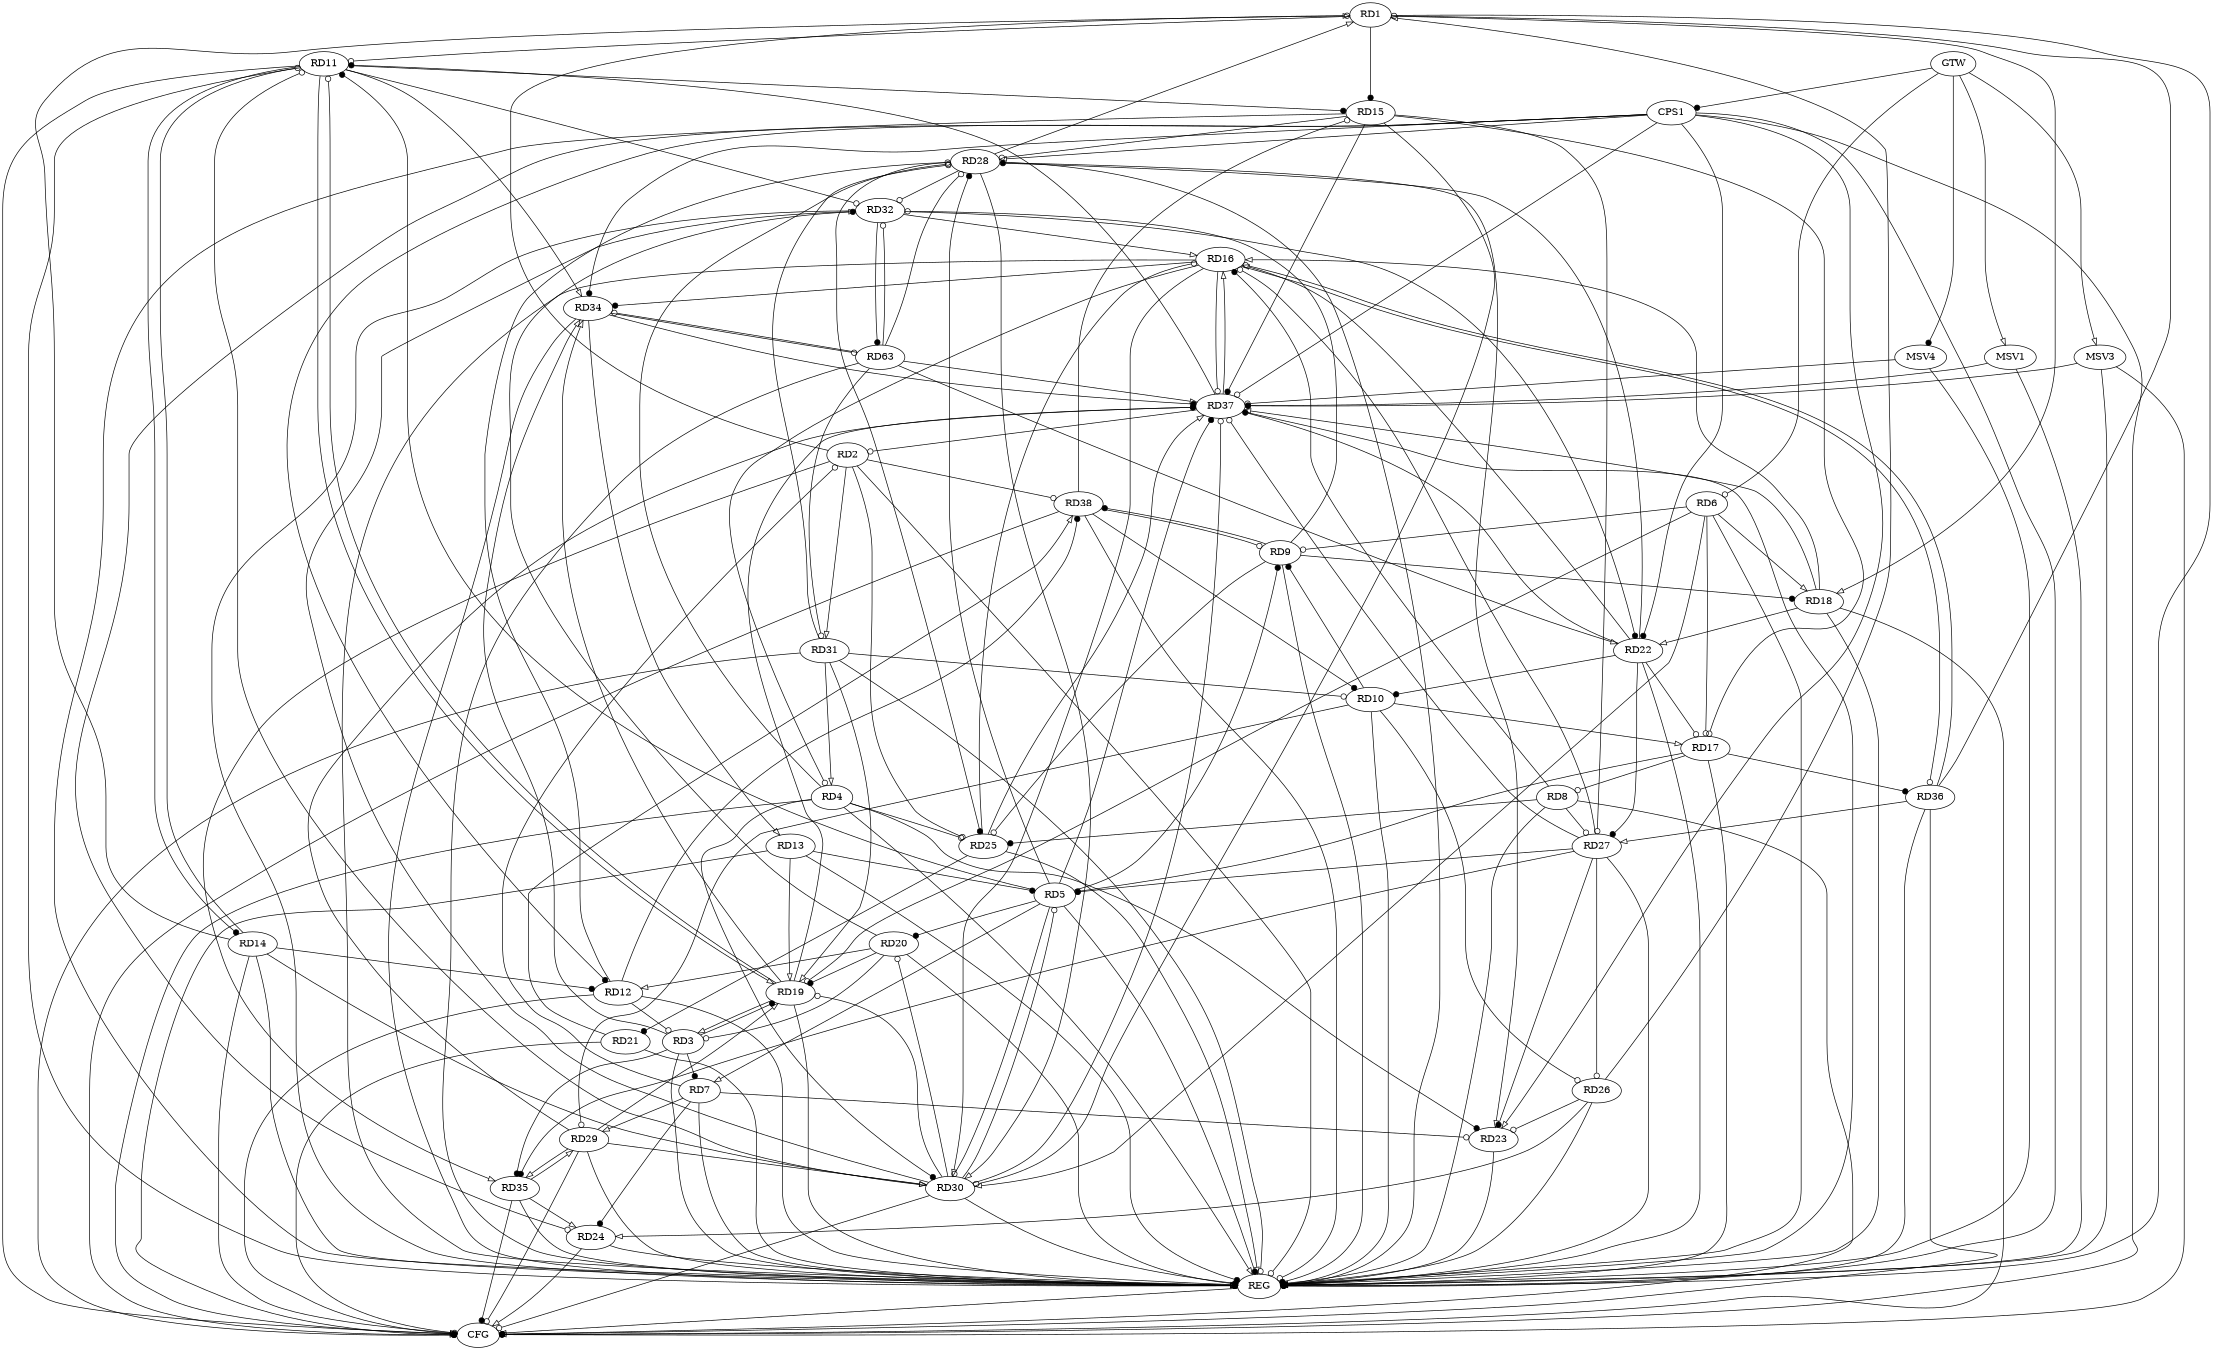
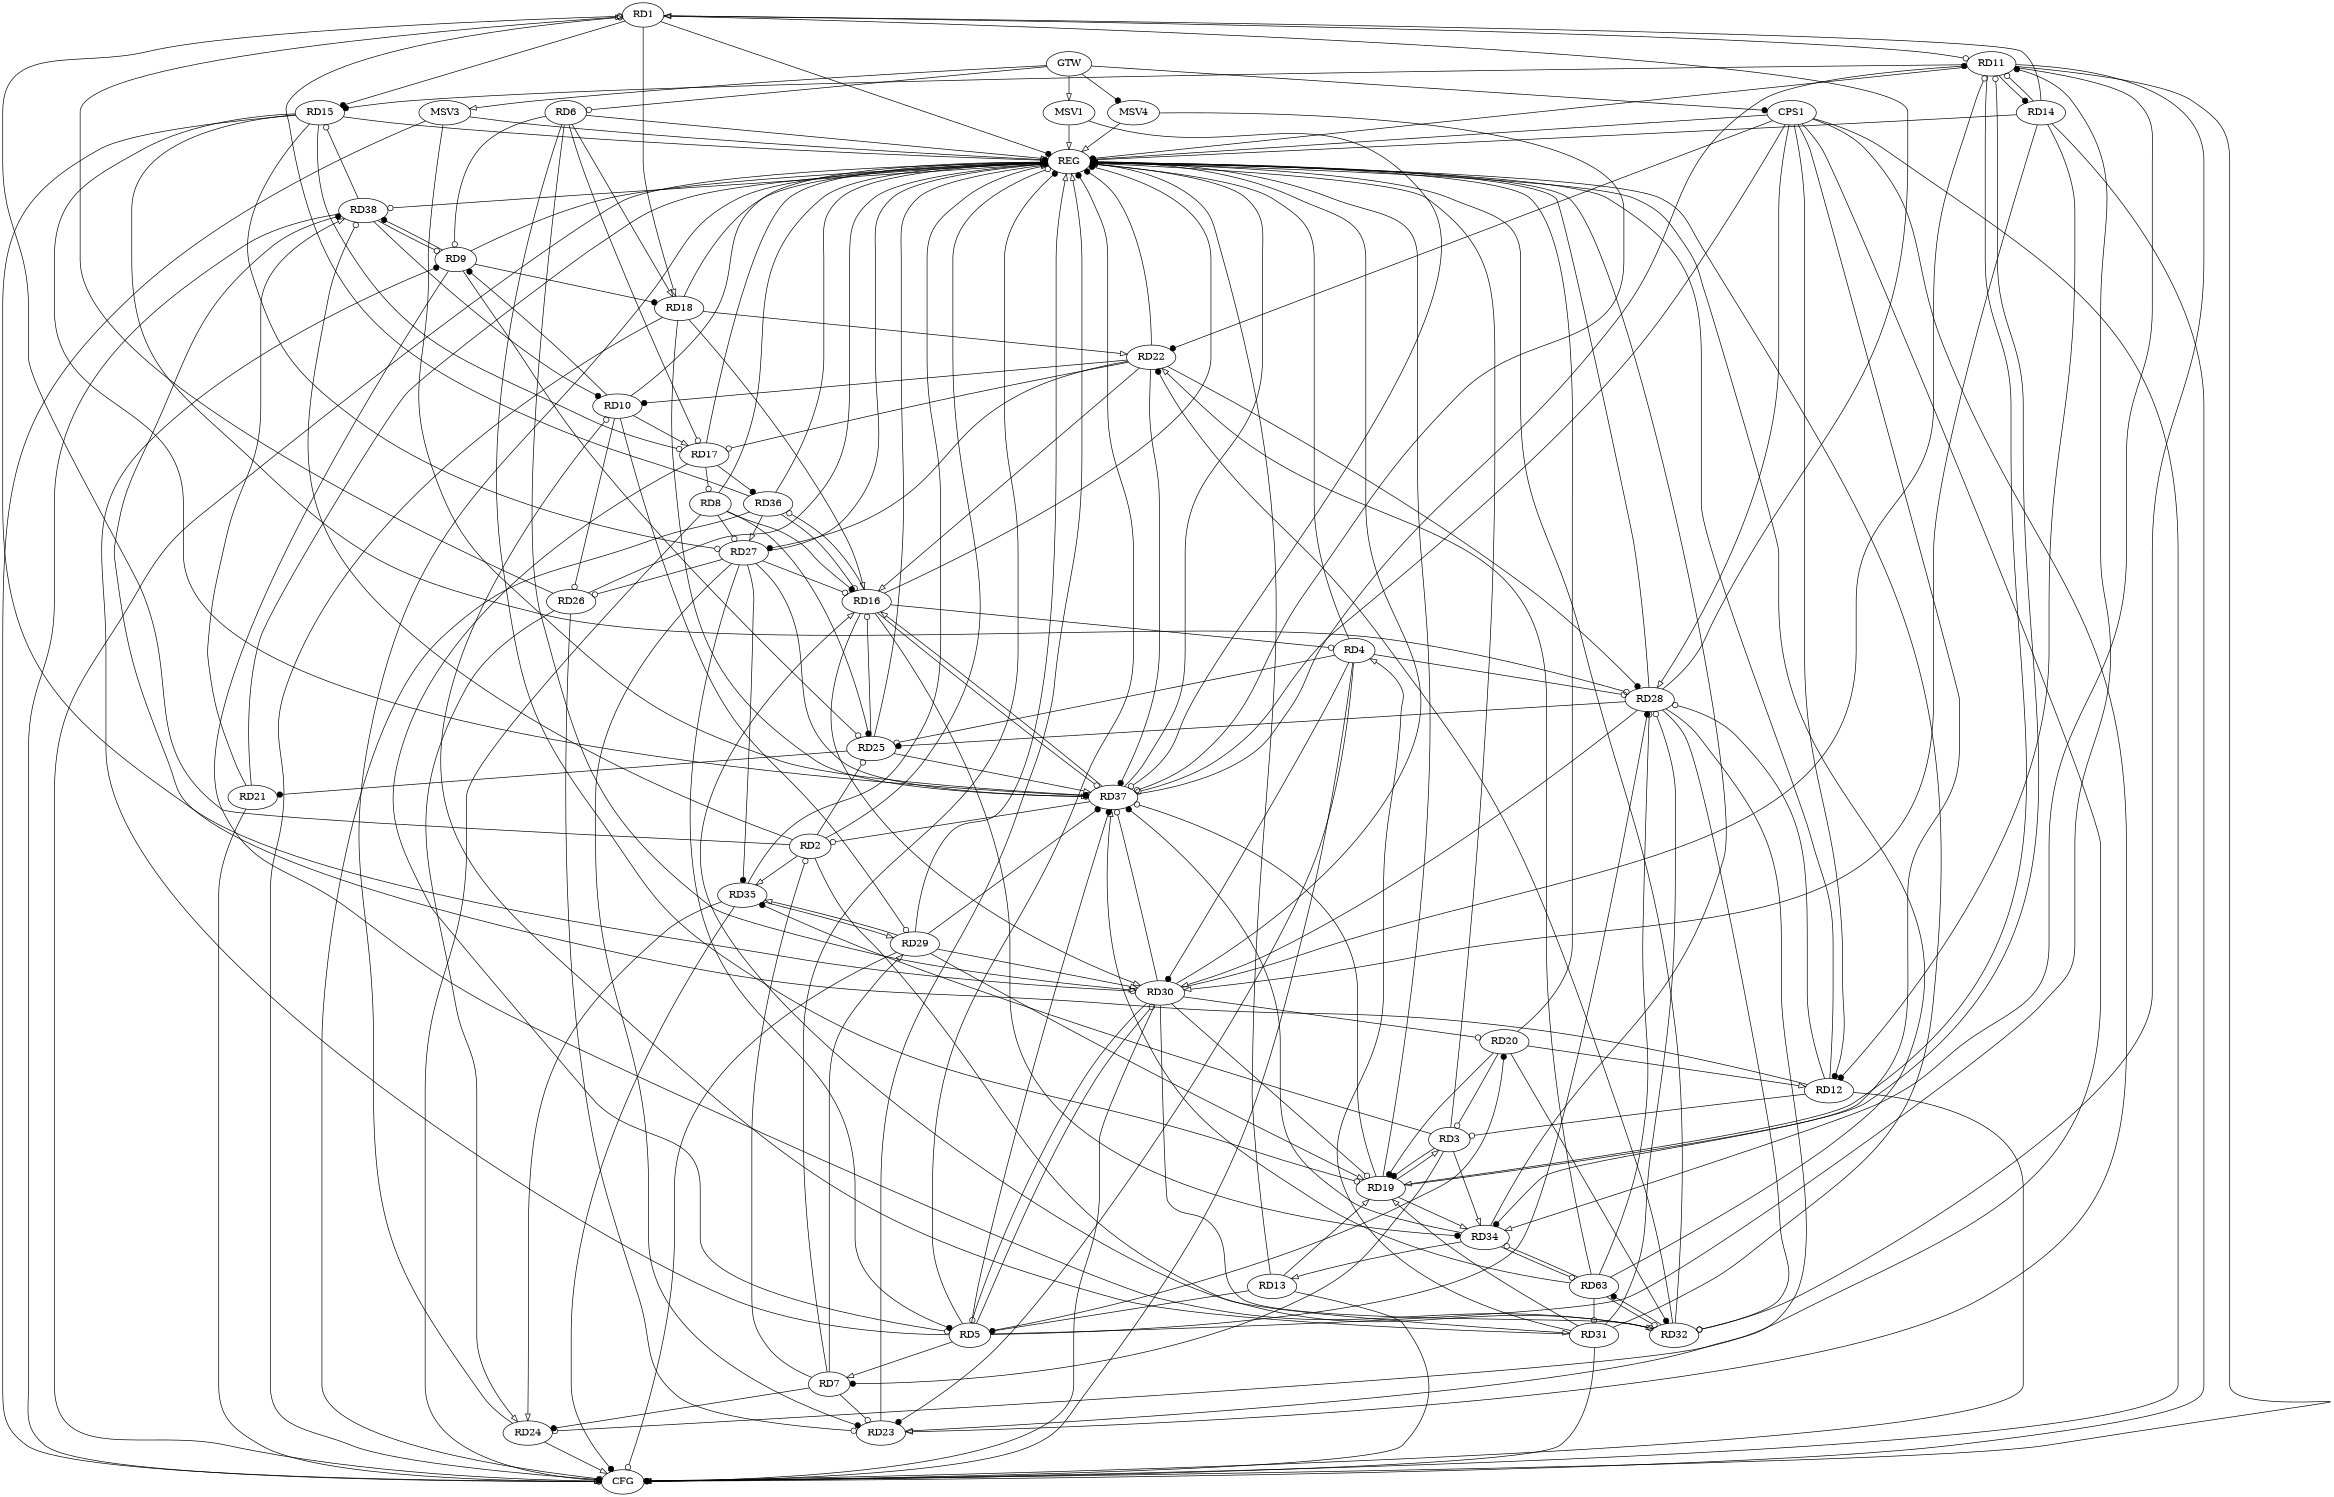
(1332, 891) -> (606, 193)
